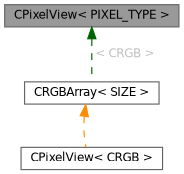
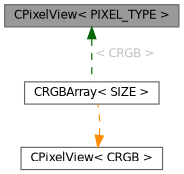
(84, 132) -> (100, 120)
